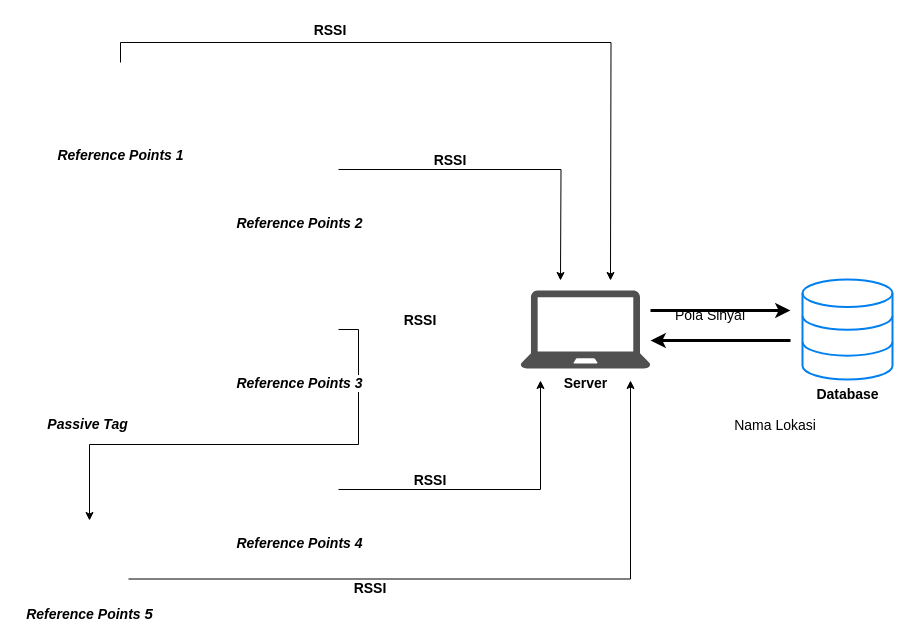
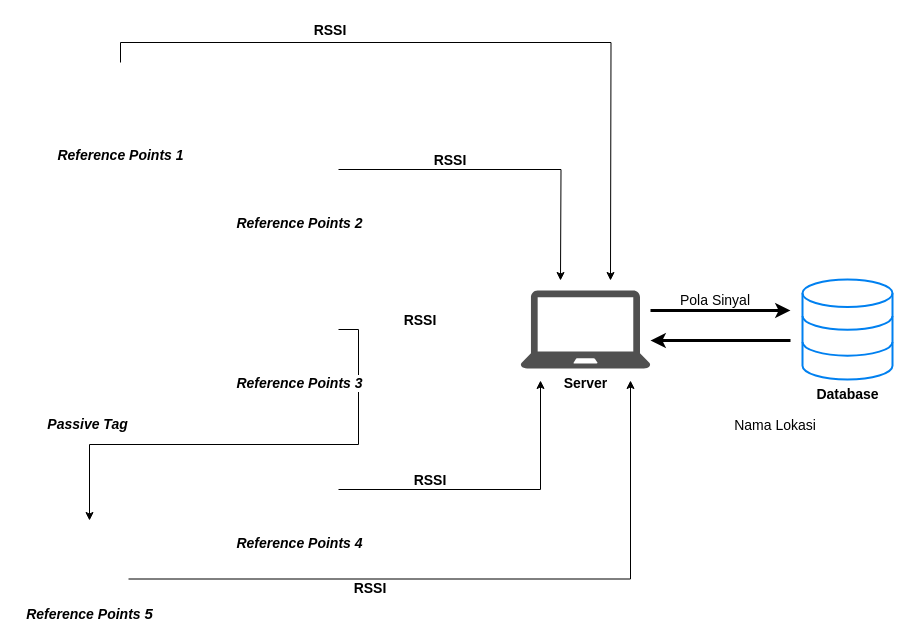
(711, 316) -> (716, 301)
